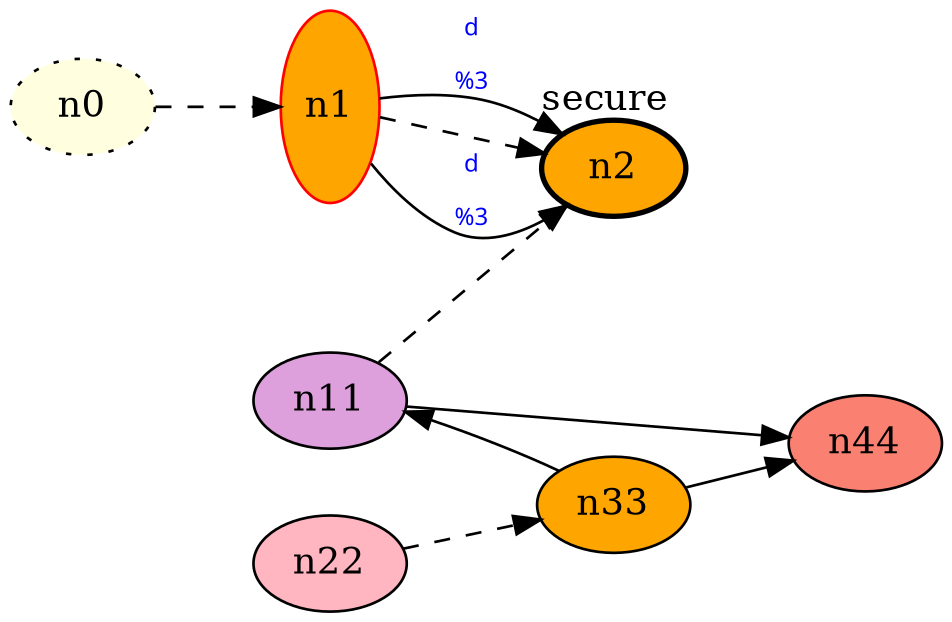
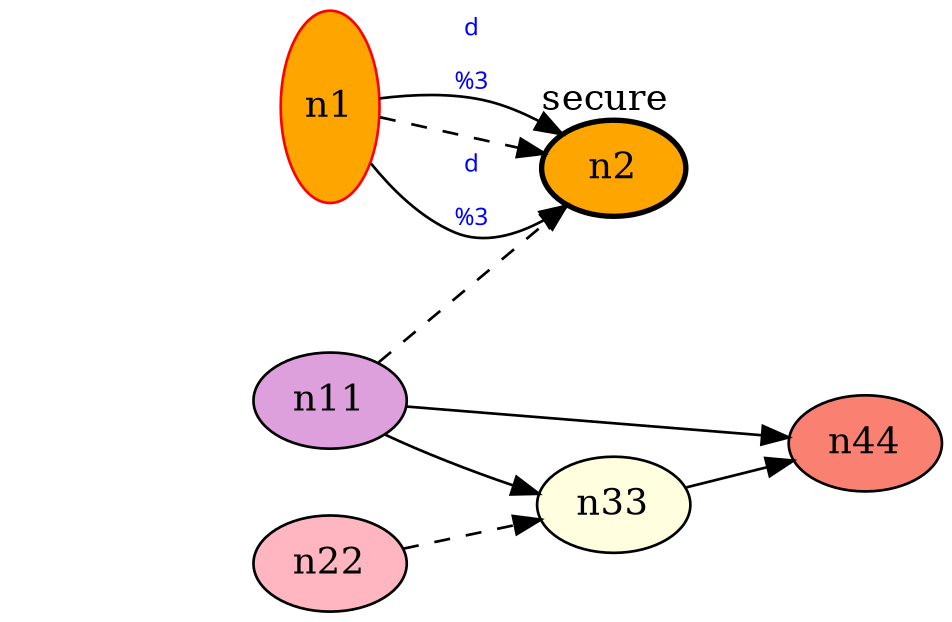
(83, 107) -> none
(496, 444) -> (448, 462)
(614, 505) -> (614, 505)
